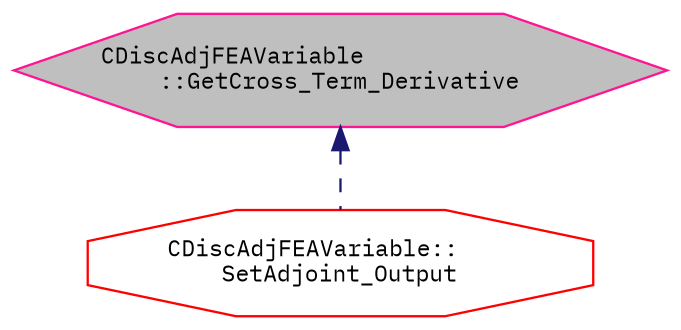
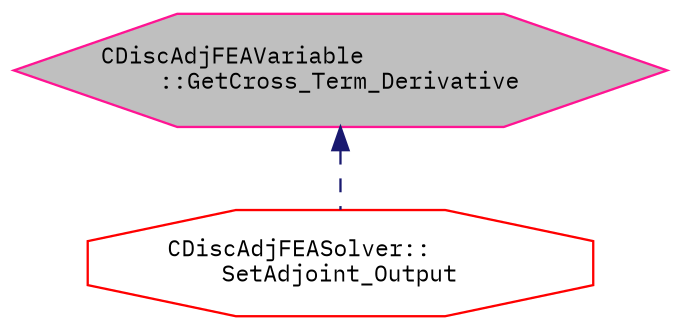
(340, 263) -> (340, 263)
